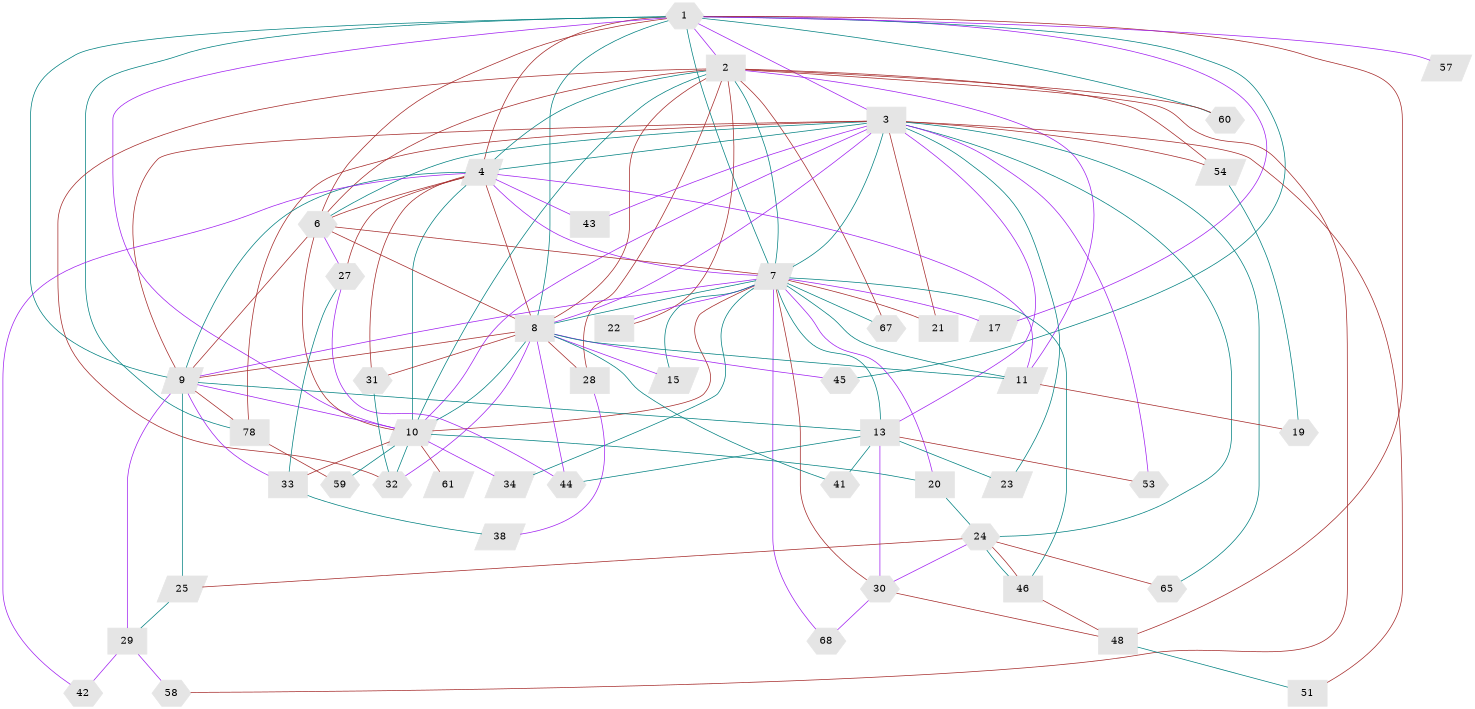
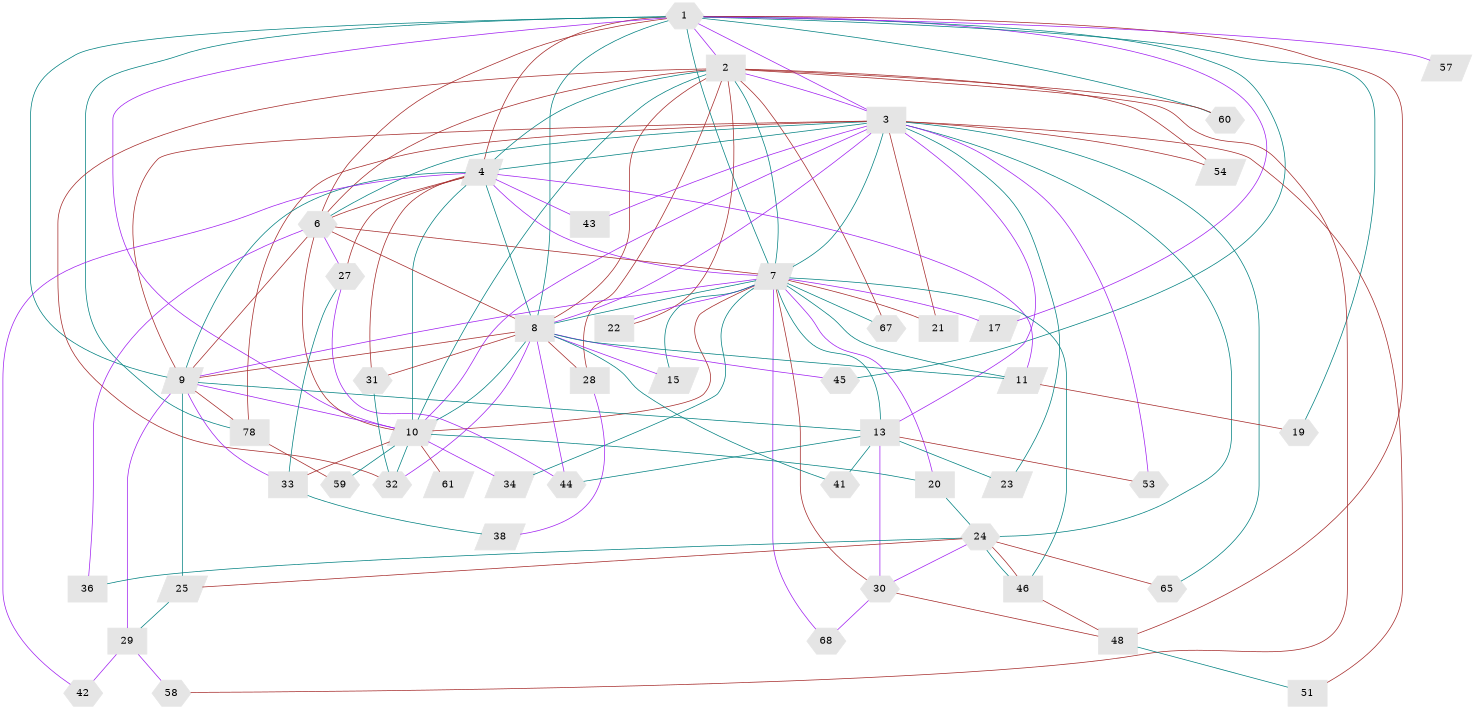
(1013, 122) -> (807, 91)
(505, 241) -> (505, 241)
(1279, 298) -> (1210, 51)
none -> (88, 589)
